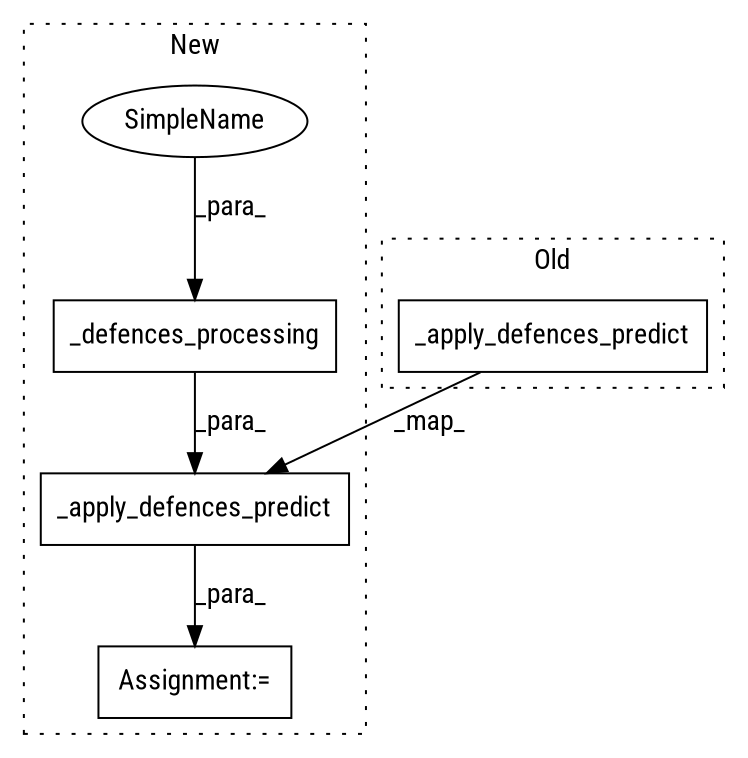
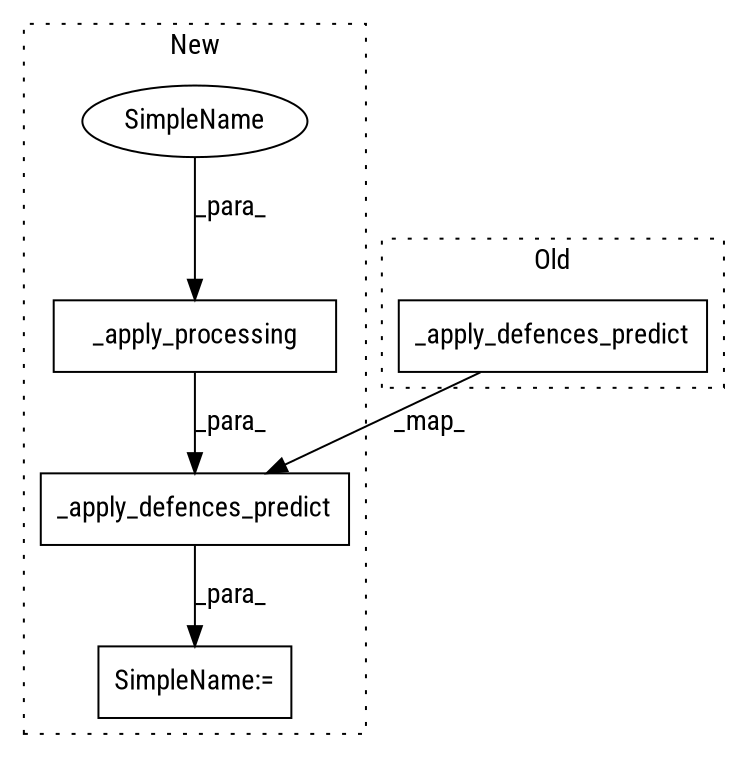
(195, 336) -> (195, 336)
(195, 682) -> (195, 682)
